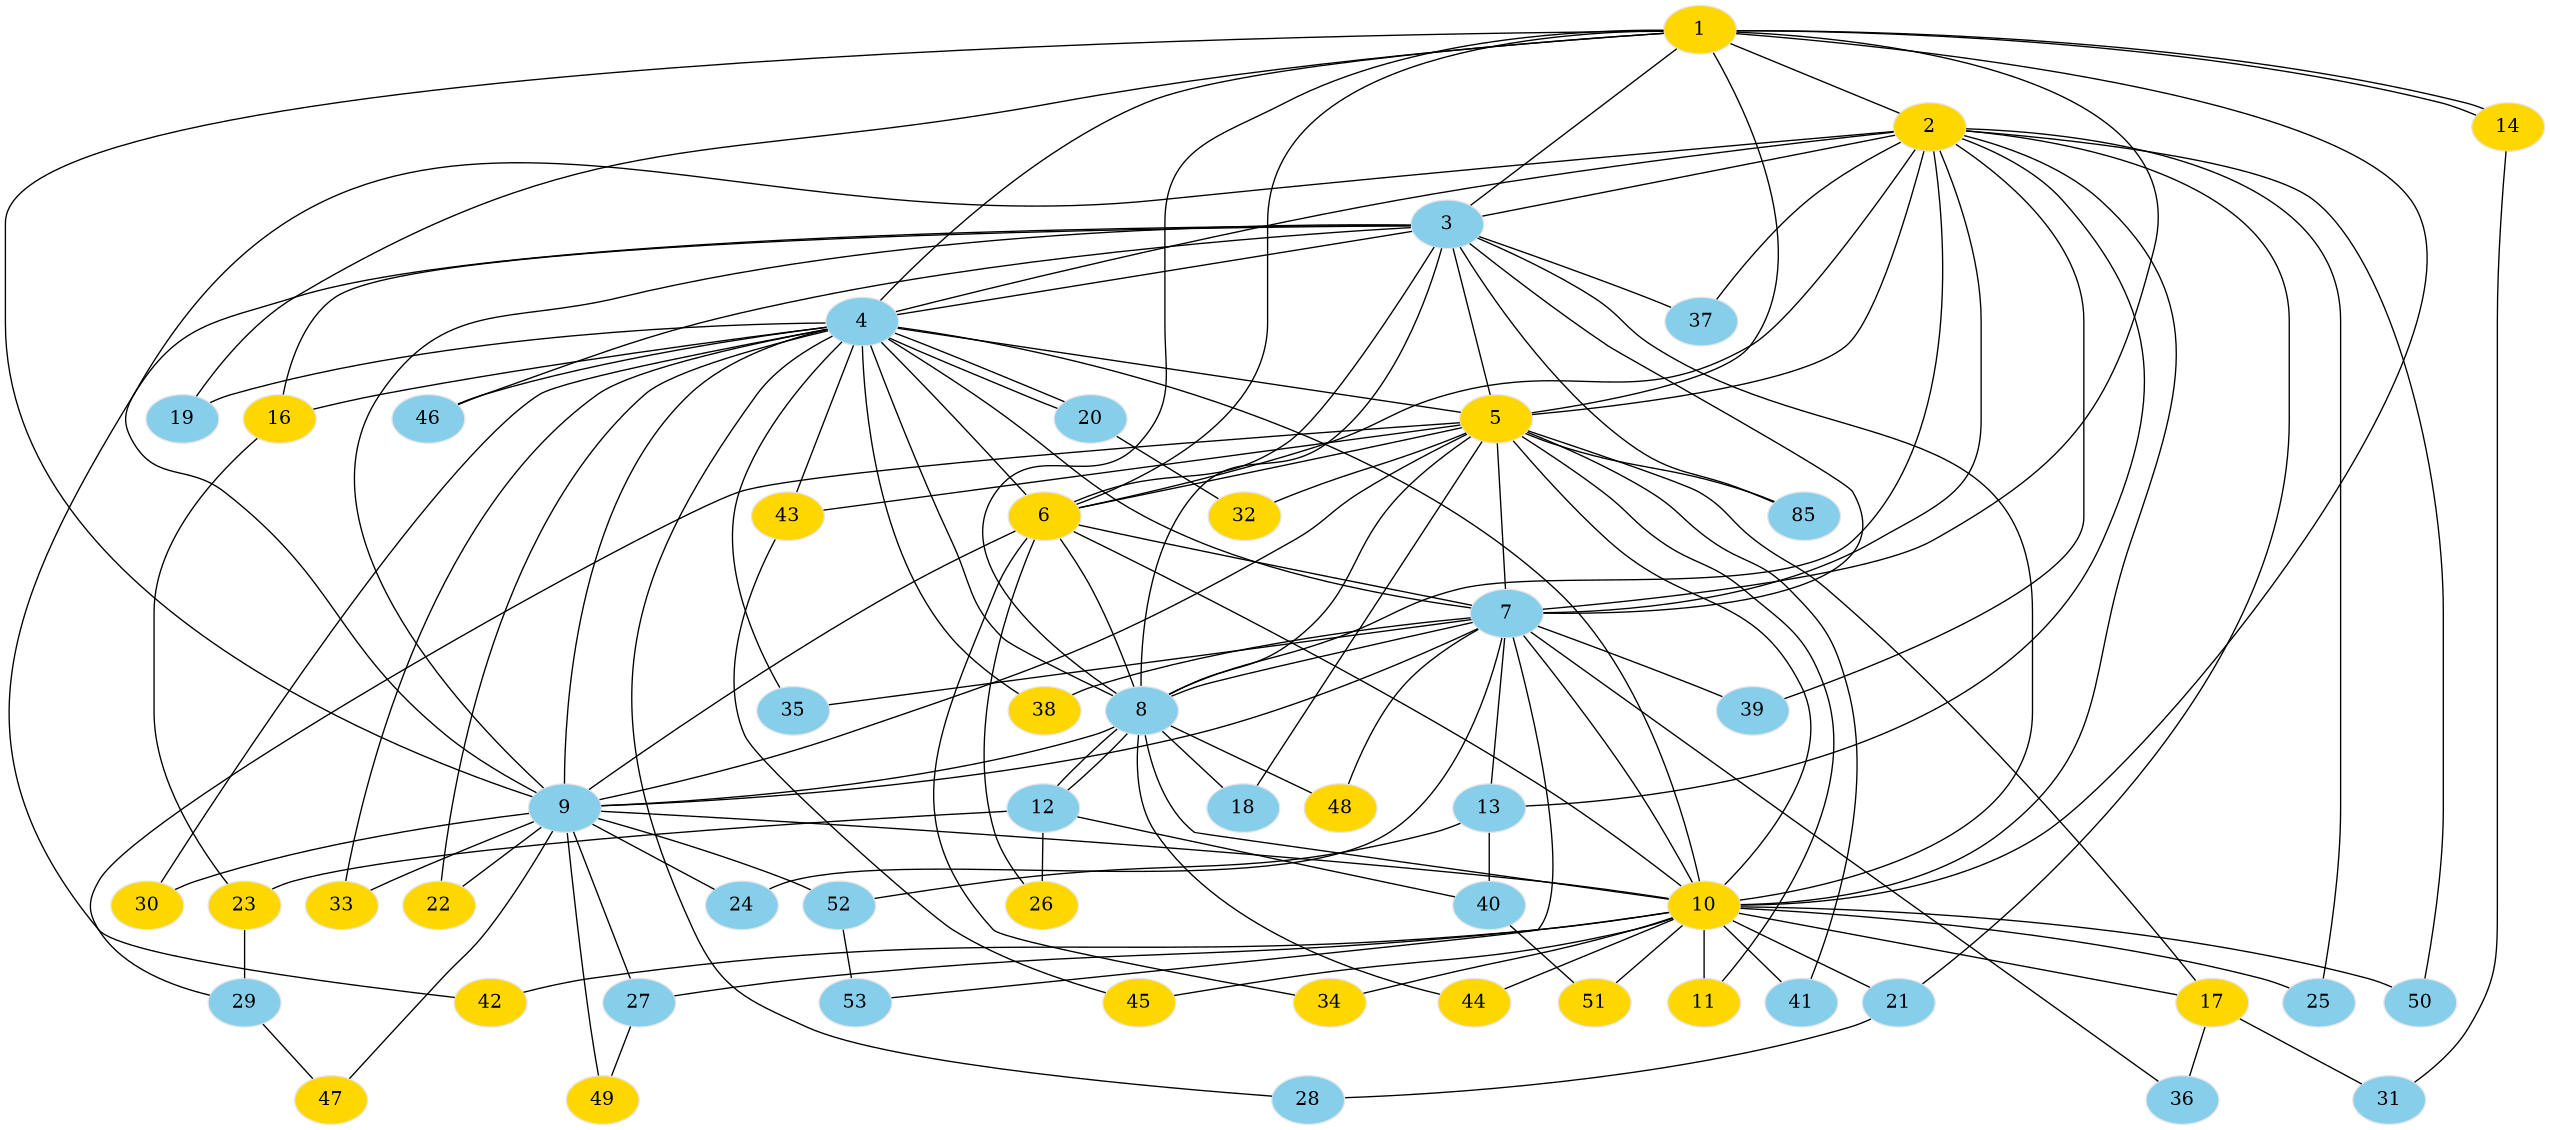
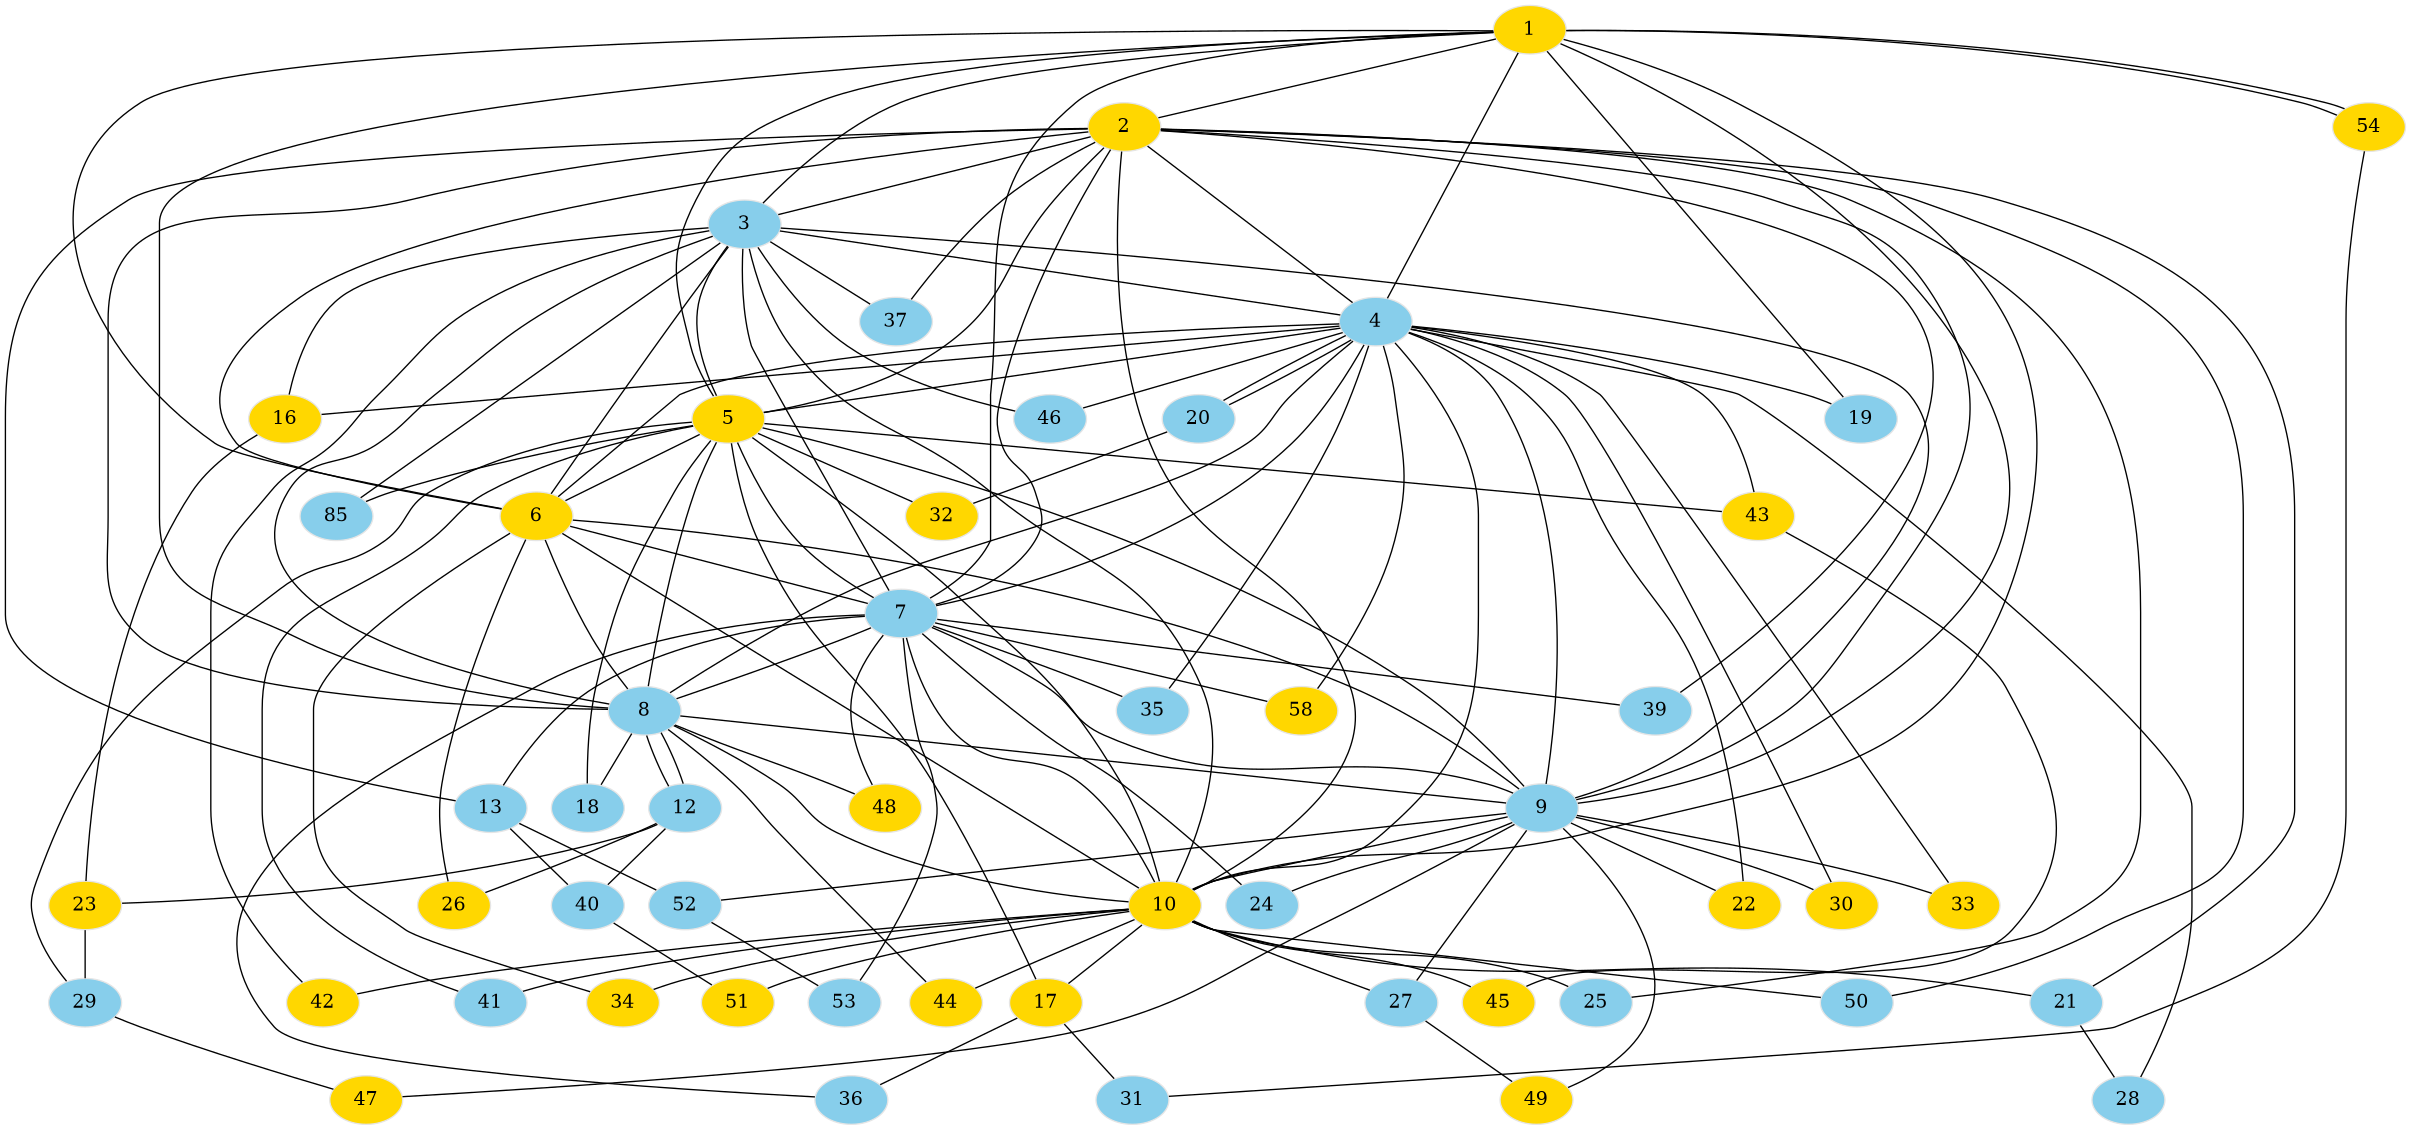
(2508, 127) -> (2369, 127)
(1045, 711) -> (1301, 711)
(1704, 1003) -> none
